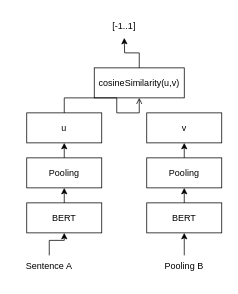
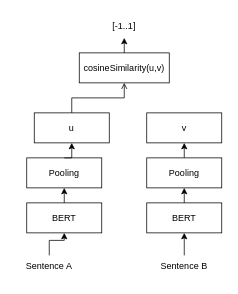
(139, 83) -> (124, 68)
(64, 128) -> (72, 128)
(184, 267) -> (184, 267)
